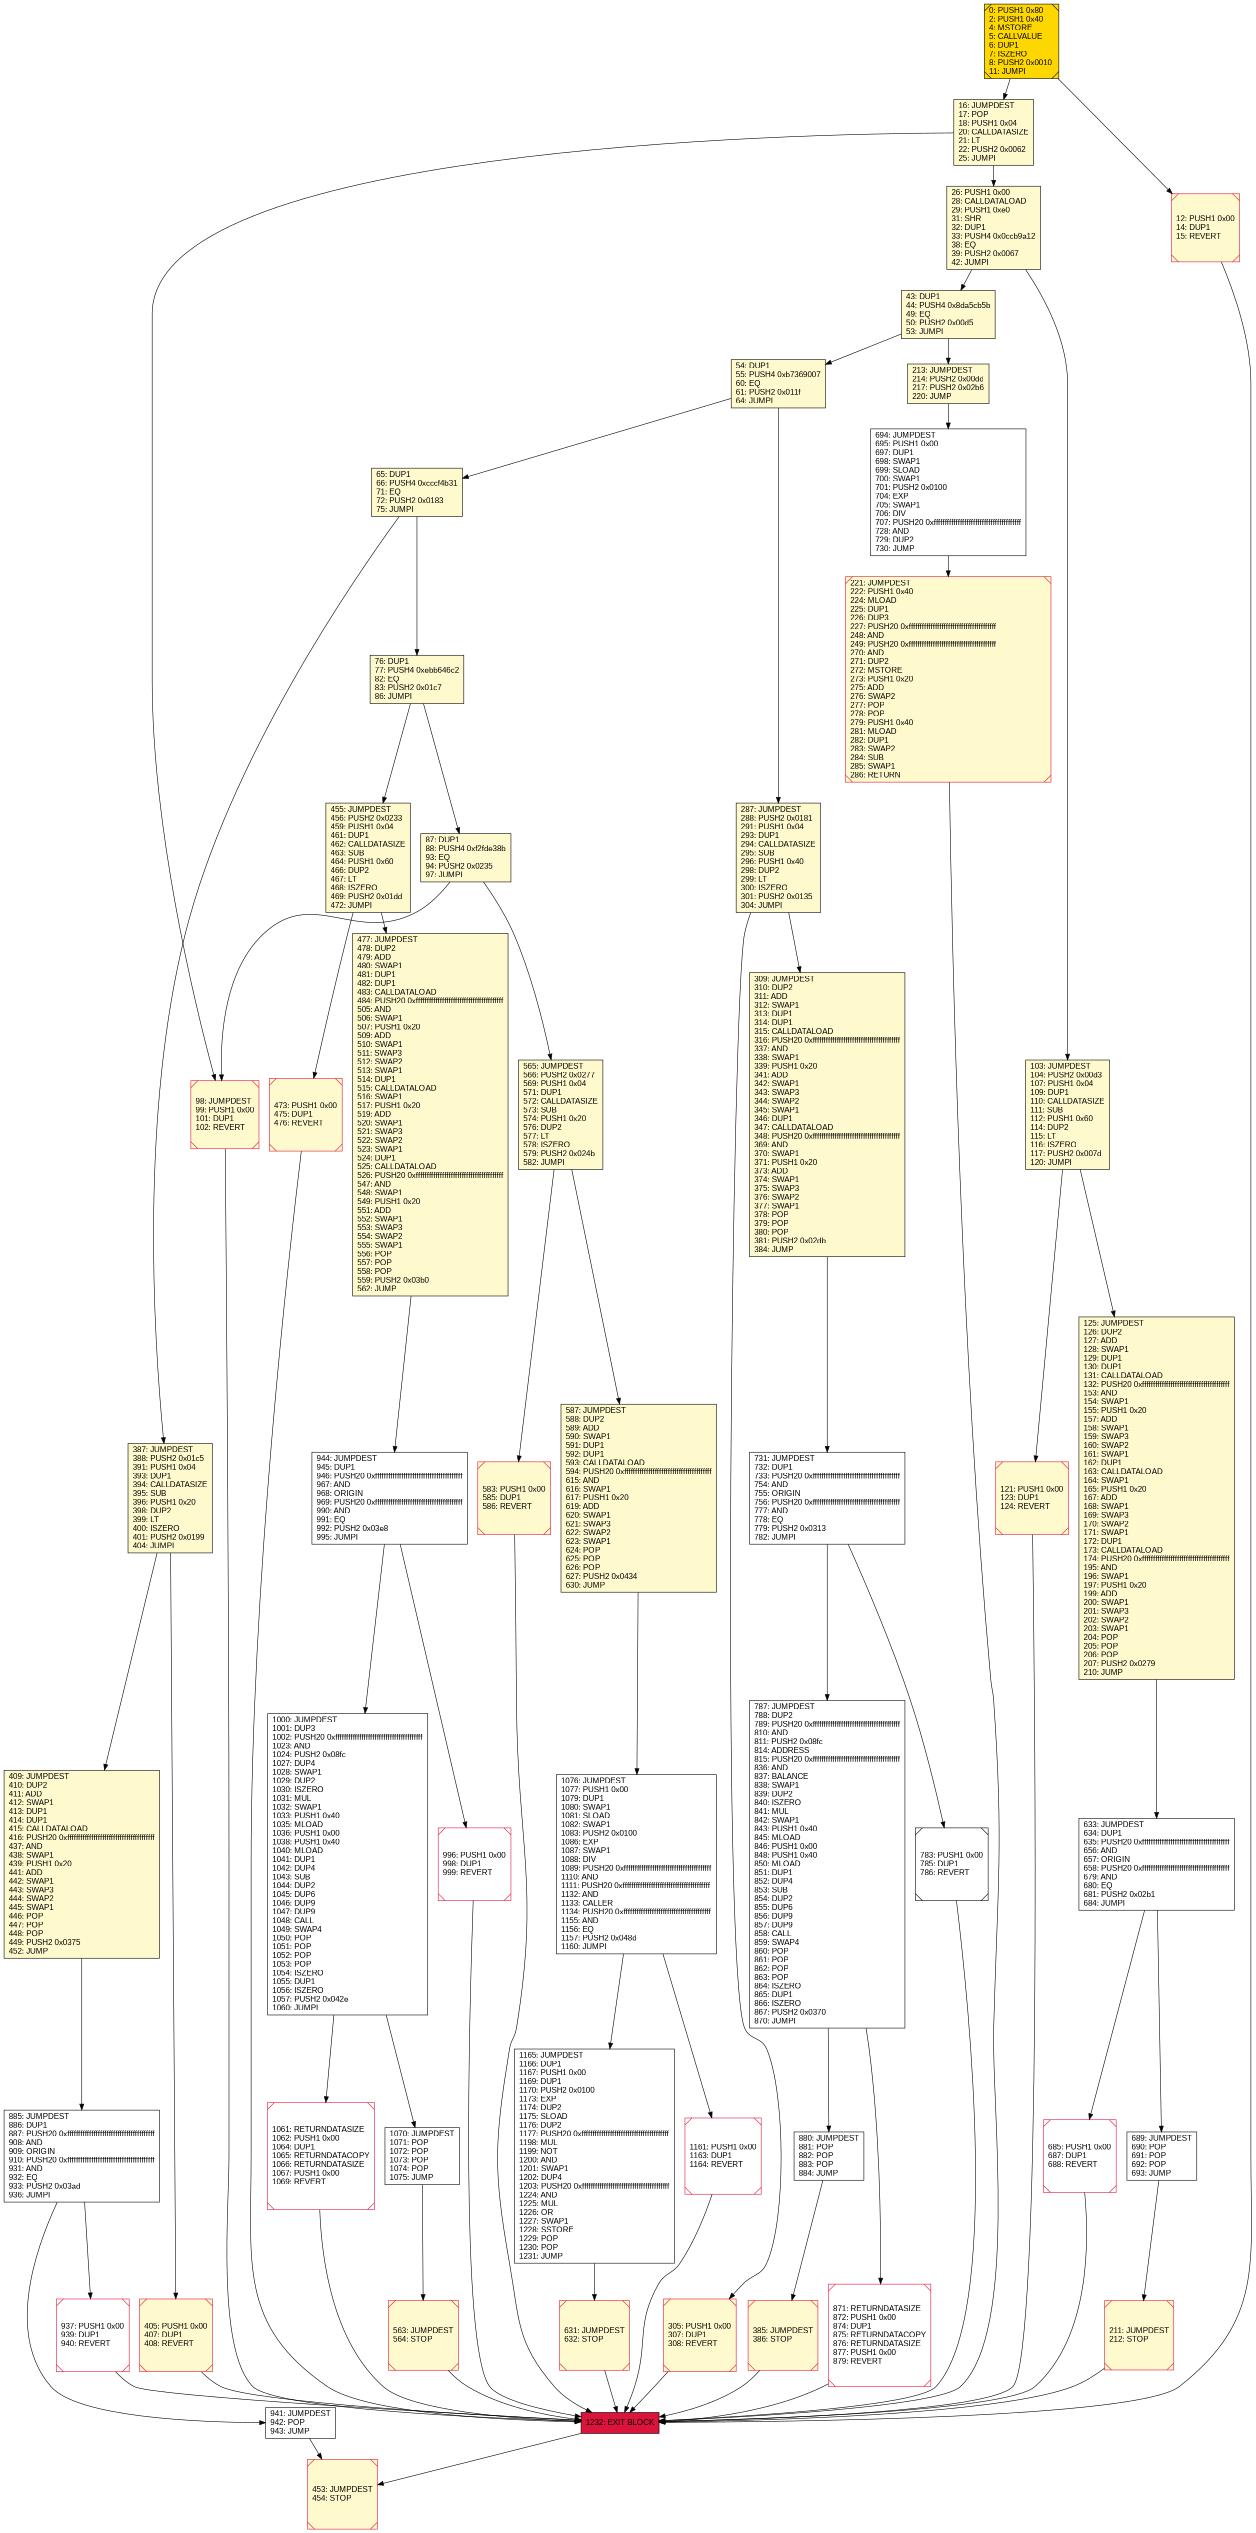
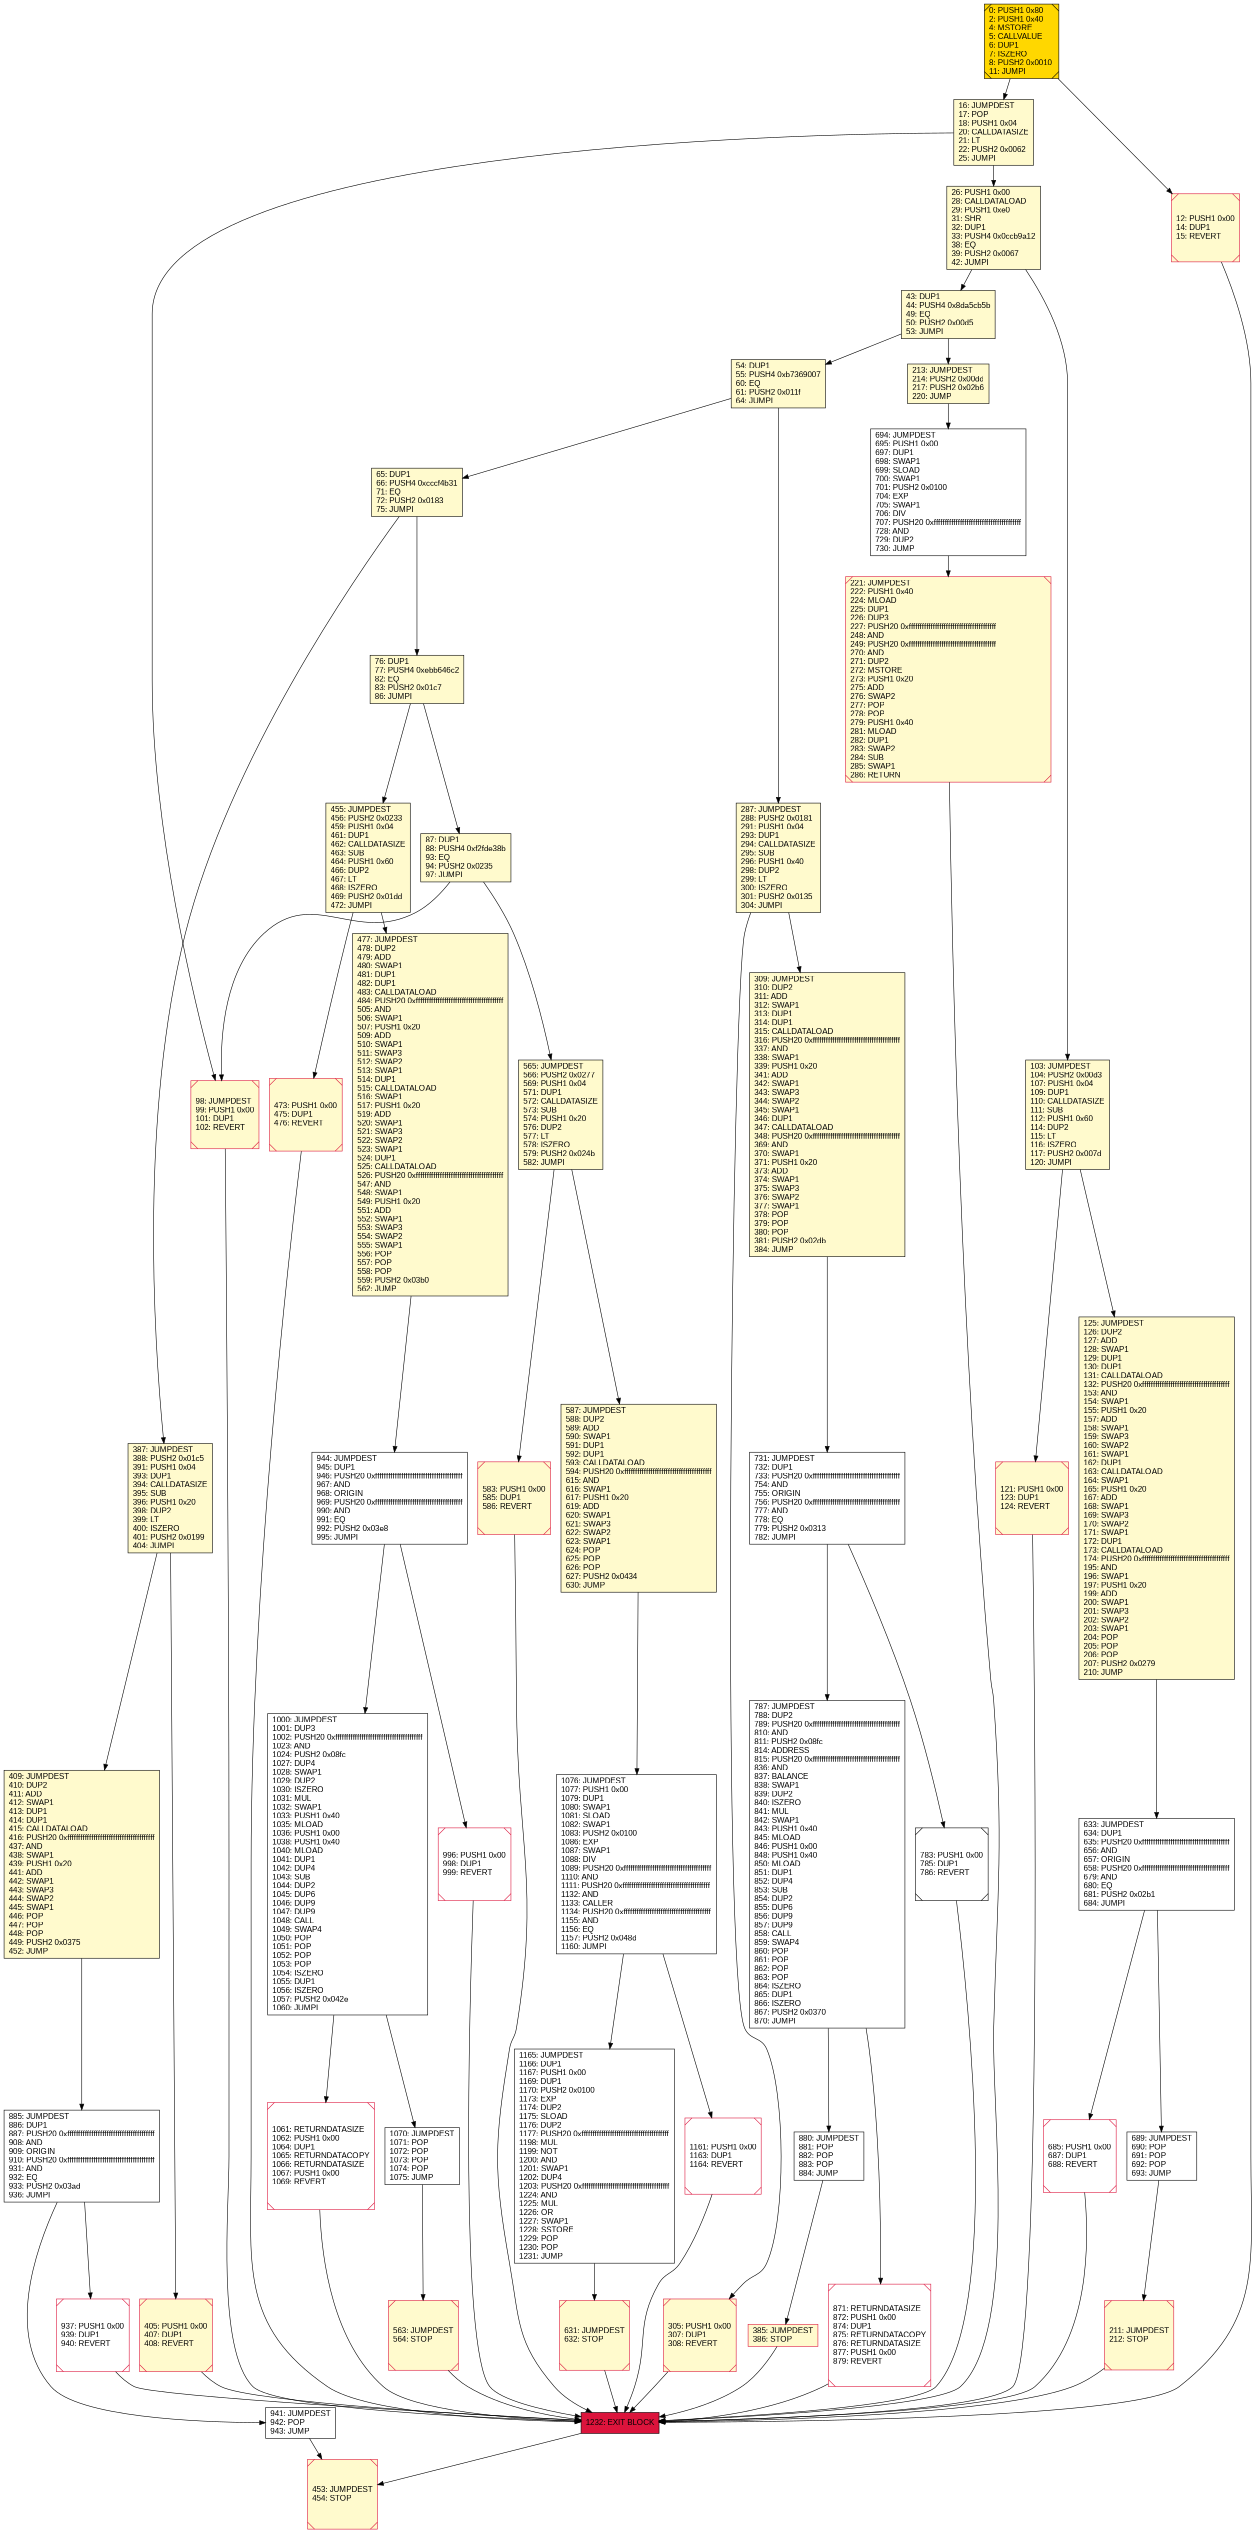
(783, 2335) -> (783, 2335)
